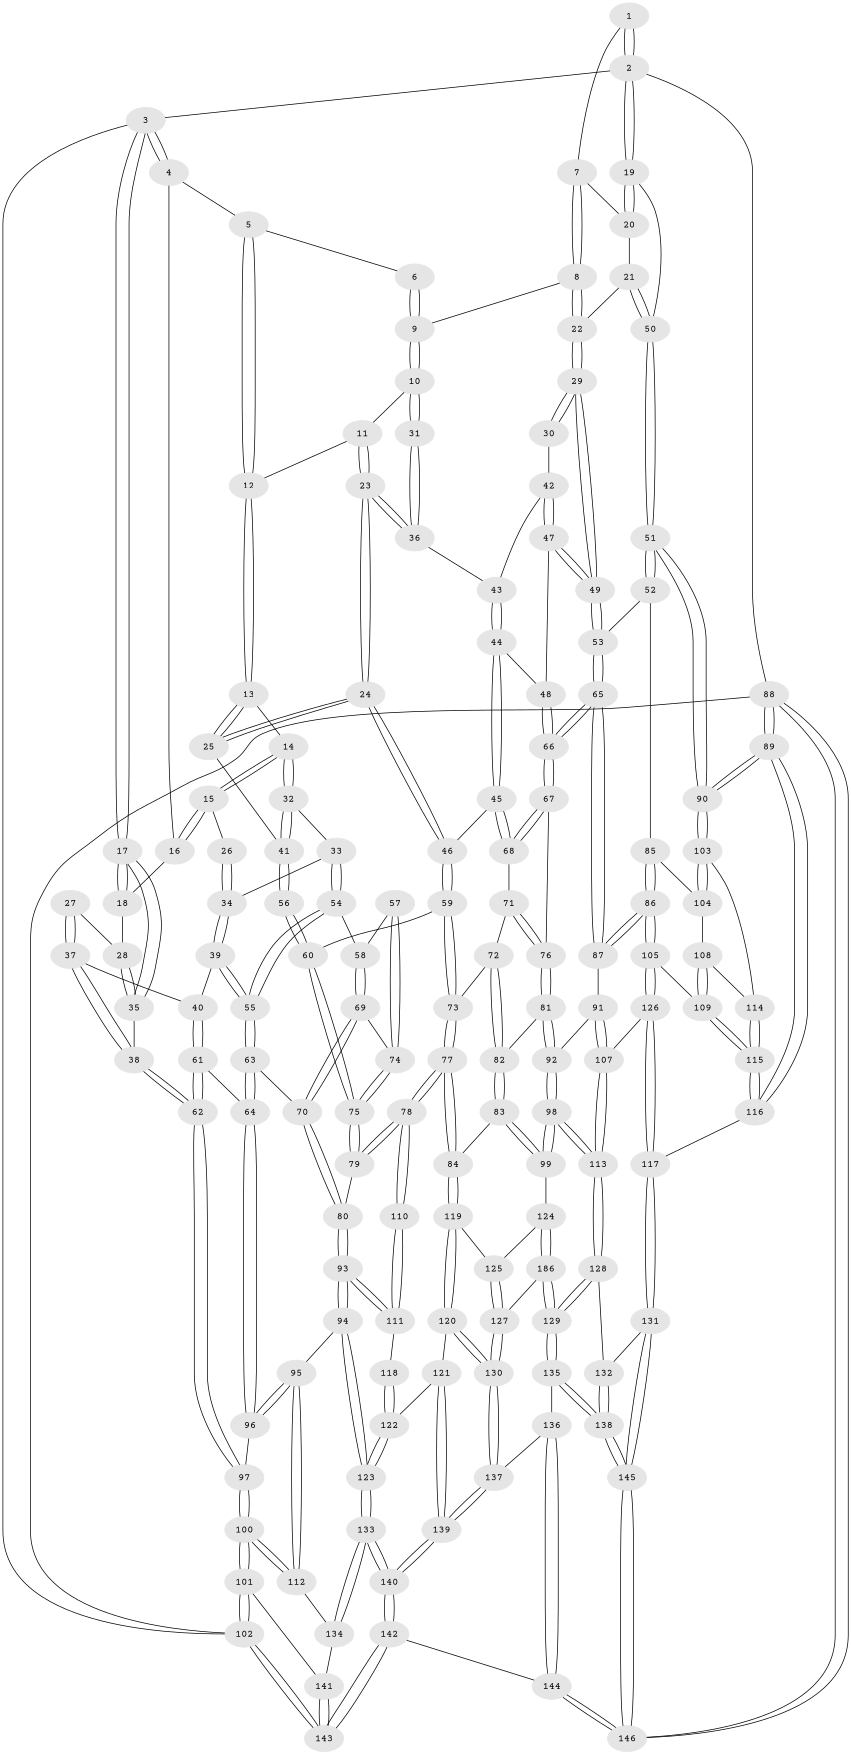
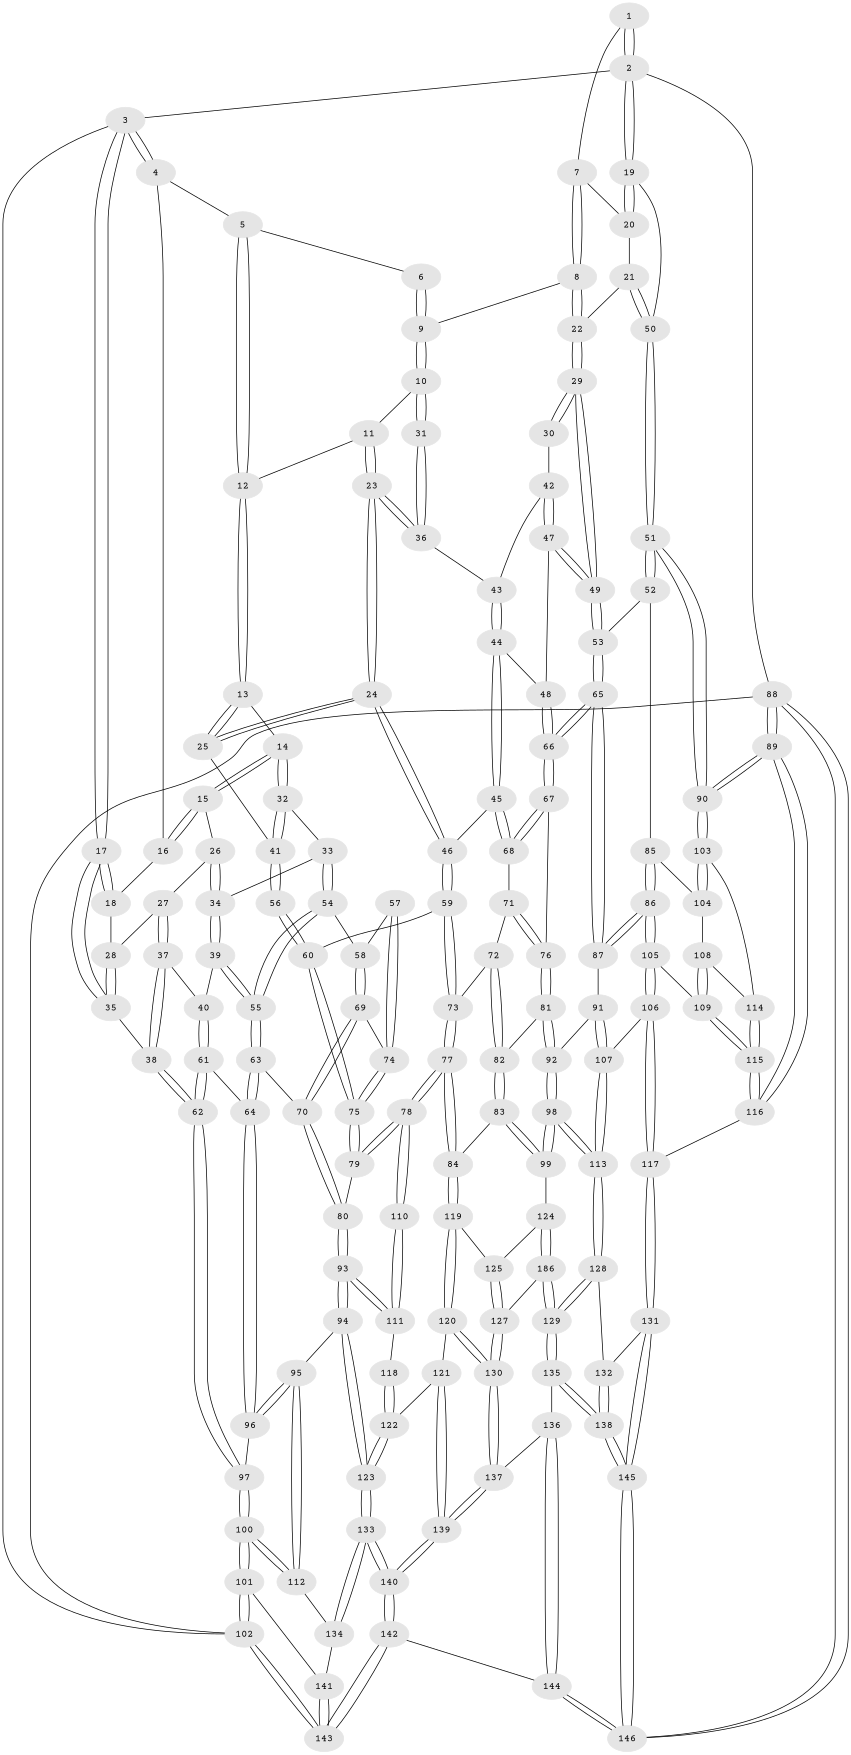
none -> (189, 877)
(650, 1008) -> (650, 1008)
